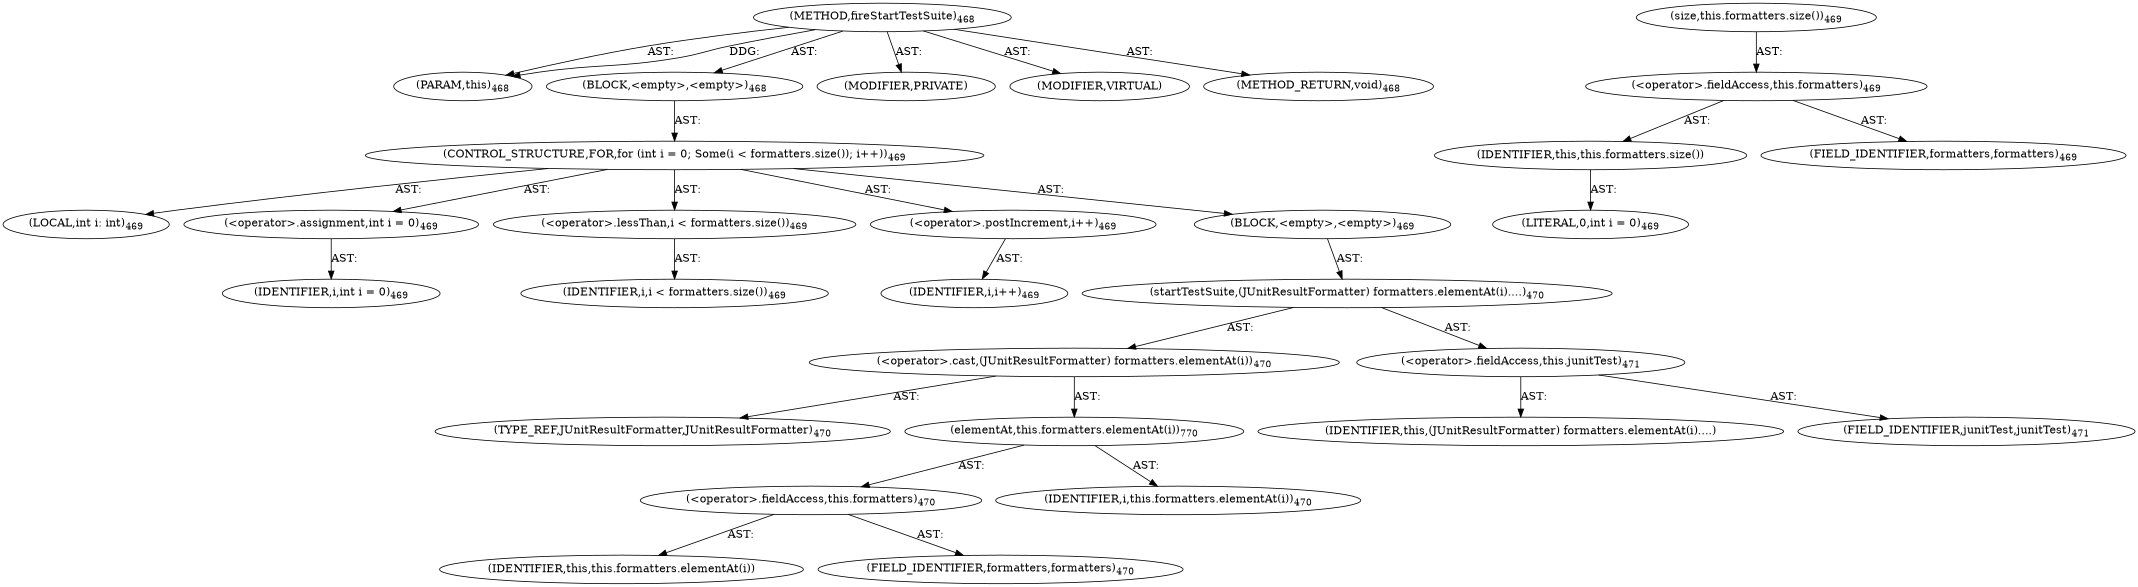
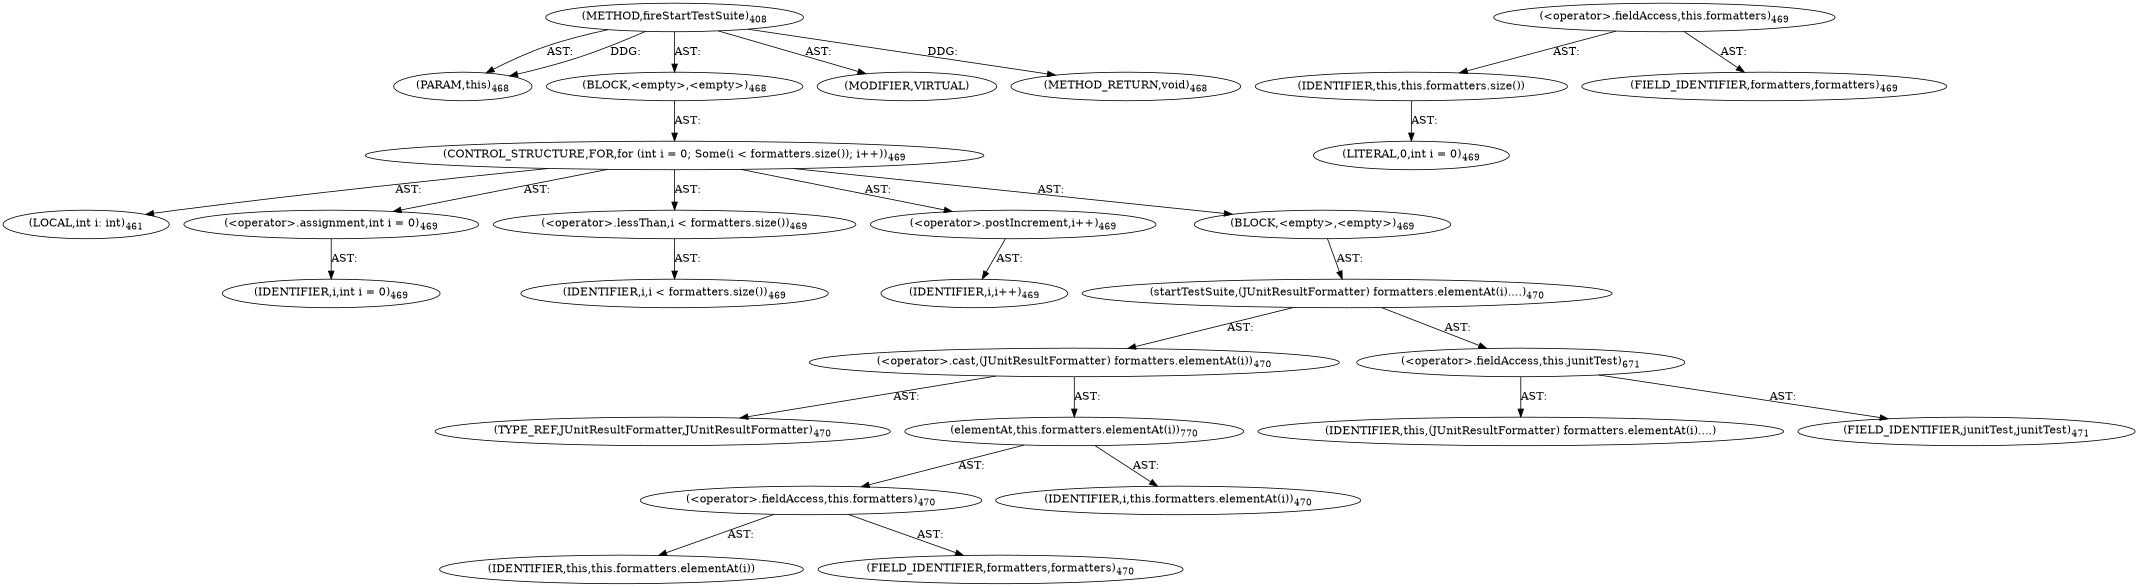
(966, 16) -> (758, 16)
(1756, 17) -> none
(1142, 52) -> (945, 52)
(906, 86) -> none
(135, 223) -> (135, 223)
(1631, 361) -> (1631, 361)
